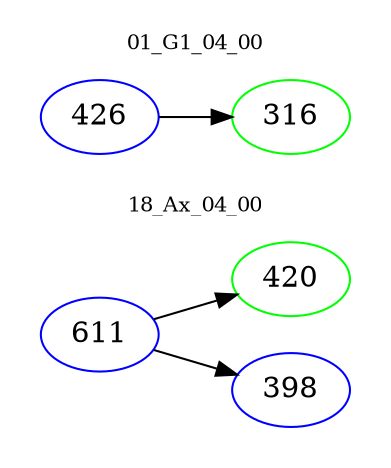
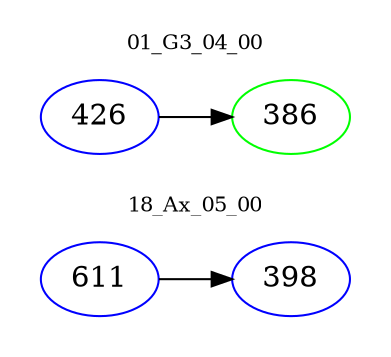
(195, 44) -> (195, 44)
(291, 117) -> (291, 117)
(195, 206) -> (195, 206)
(291, 279) -> none
